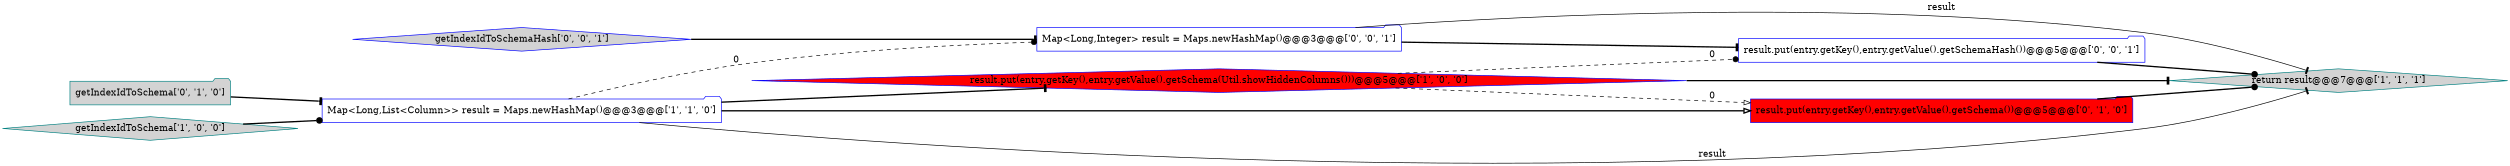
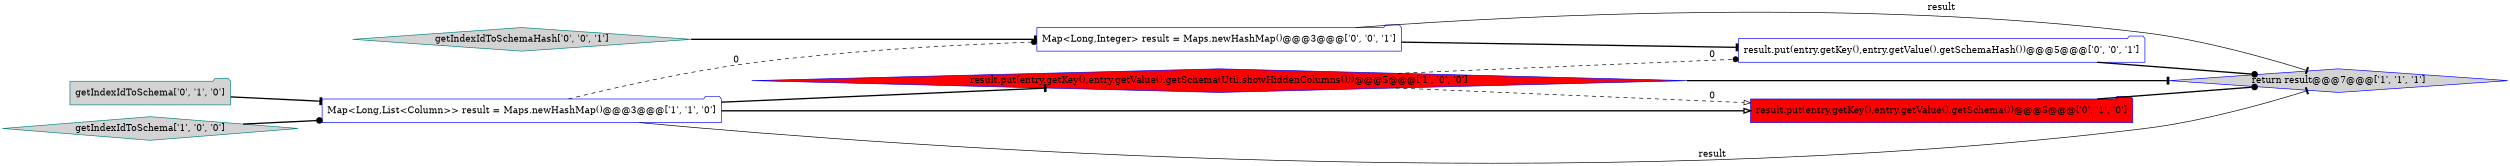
(522, 39) -> (522, 39)
(2338, 81) -> (2338, 81)
